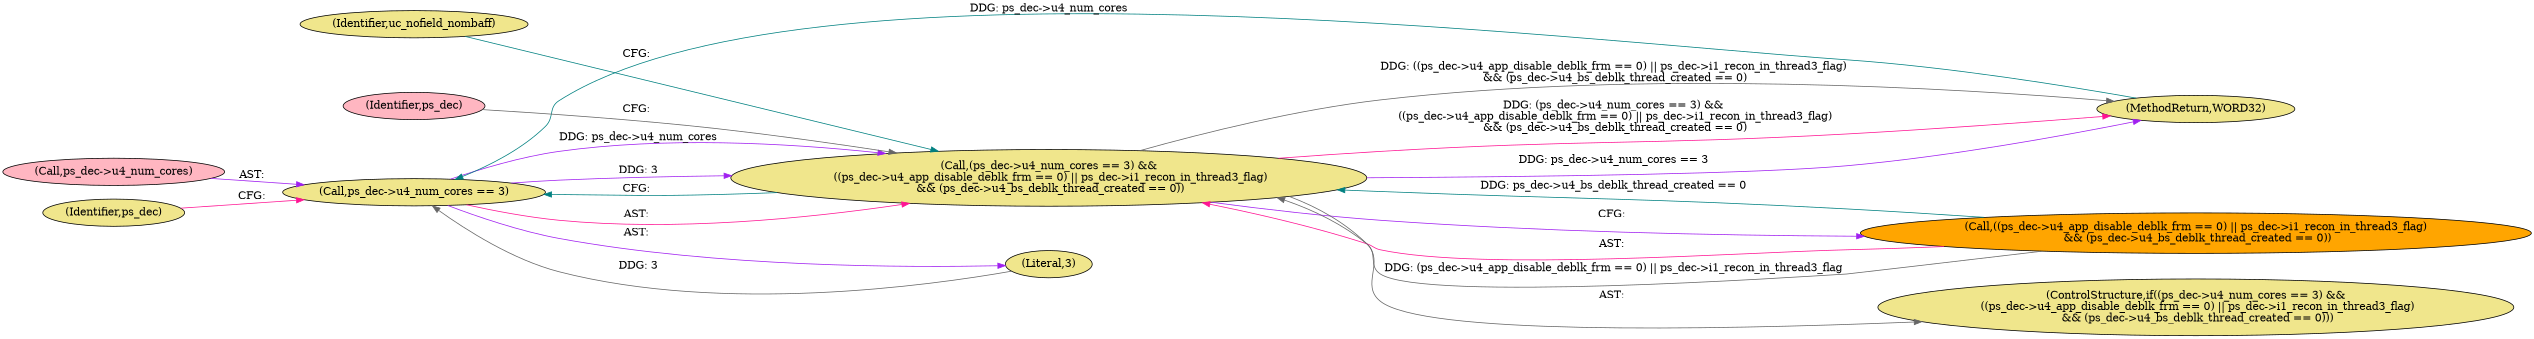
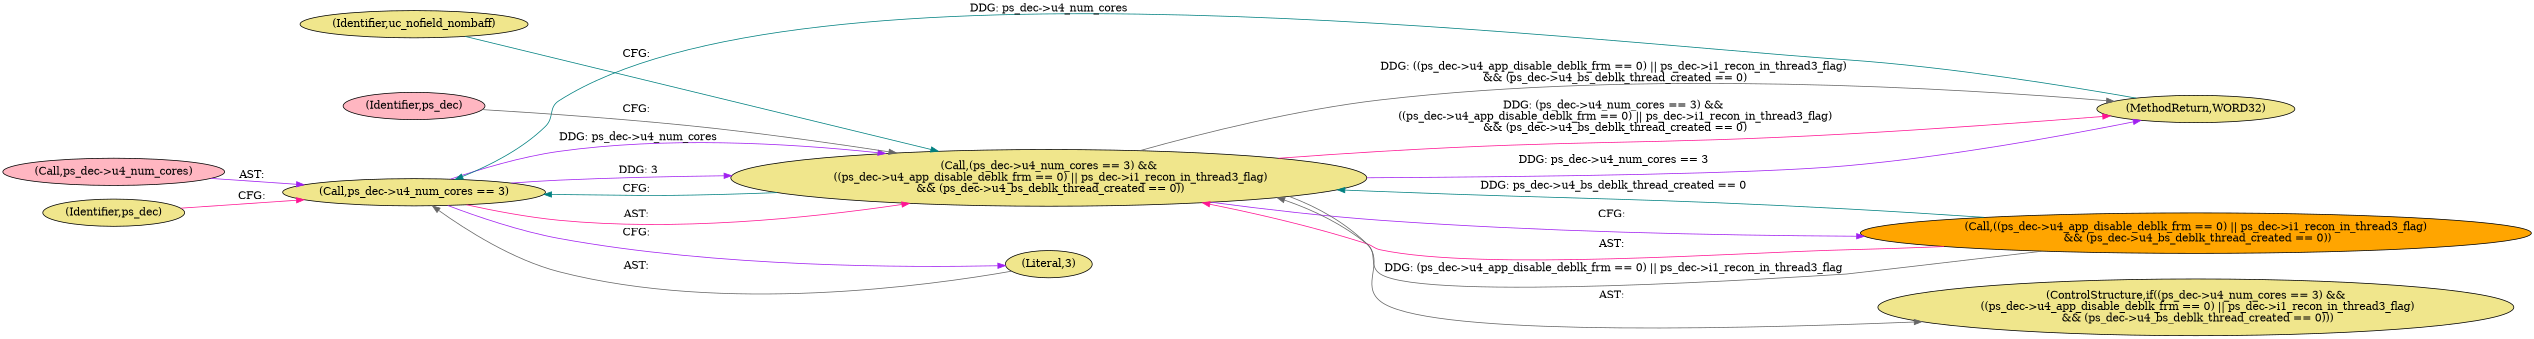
(638, 233) -> (638, 233)
(638, 266) -> (638, 266)
